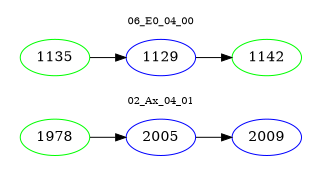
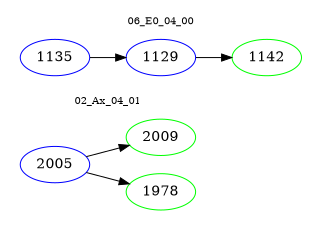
(55, 58) -> (55, 58)
(103, 137) -> (103, 177)
(267, 137) -> (161, 137)
